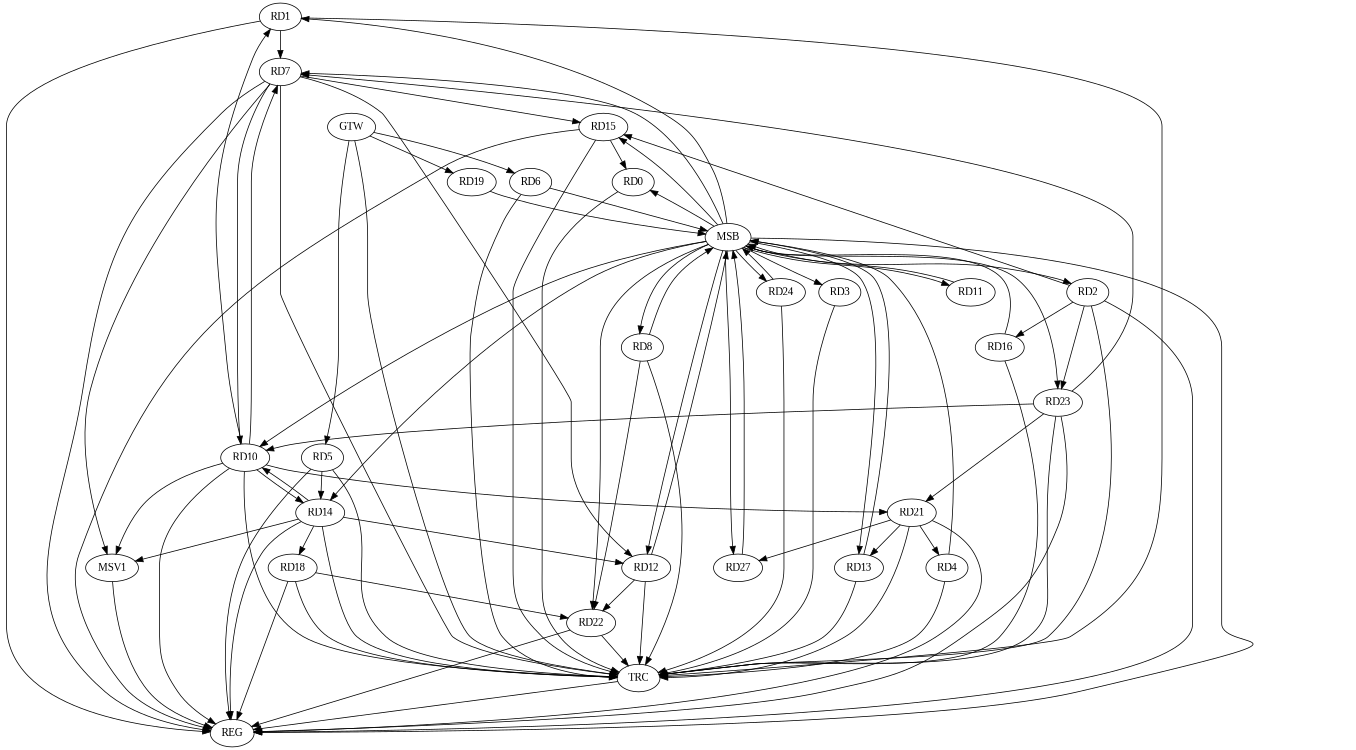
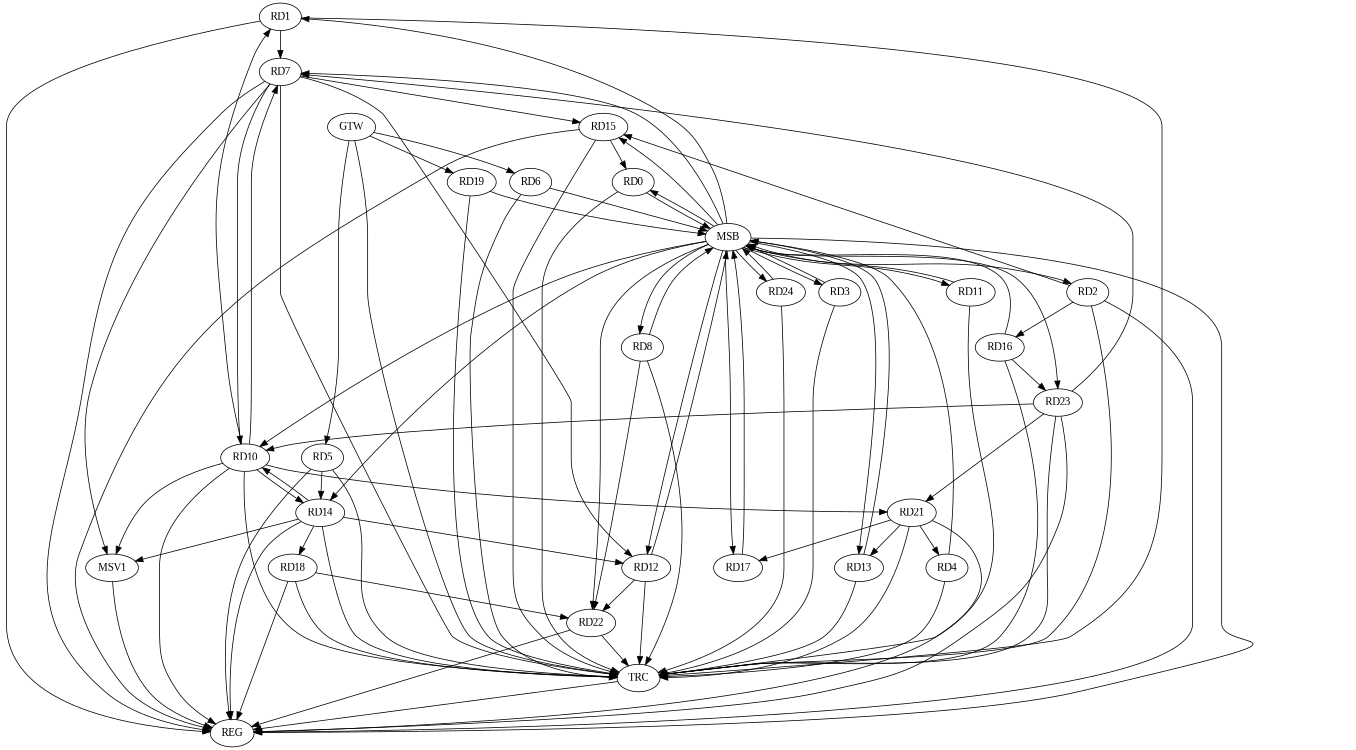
none -> (675, 209)
none -> (790, 265)
(1074, 344) -> (1026, 372)
none -> (454, 483)
(738, 568) -> (738, 568)
none -> (985, 585)
